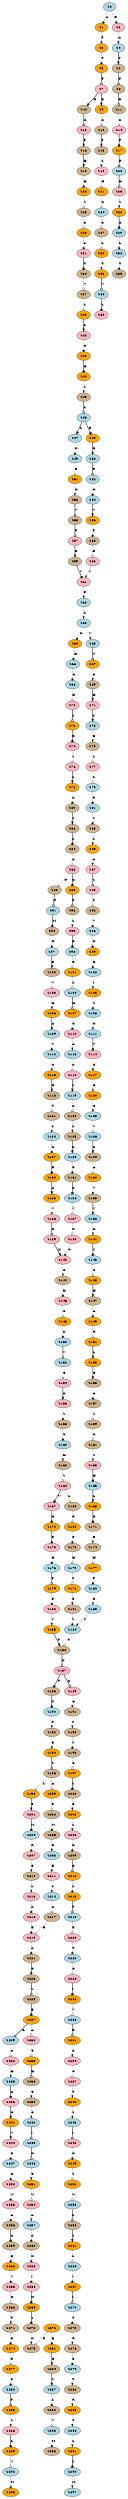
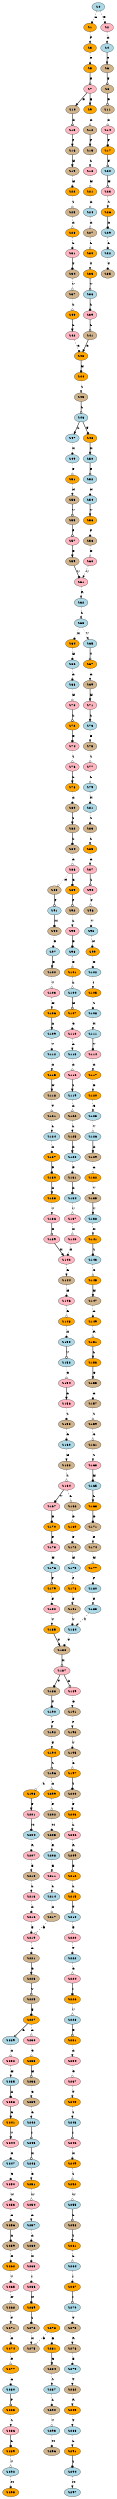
none -> (90, 336)
(68, 1639) -> (68, 1639)
(52, 2378) -> (52, 2378)
(12, 2379) -> (12, 2379)
